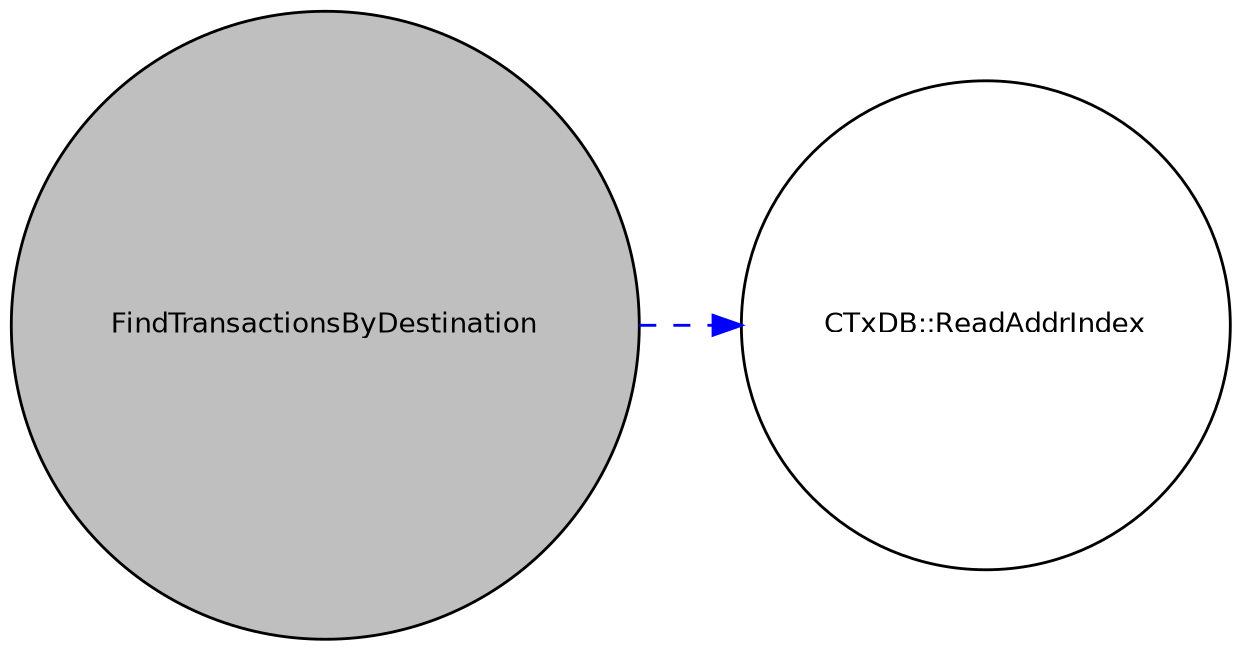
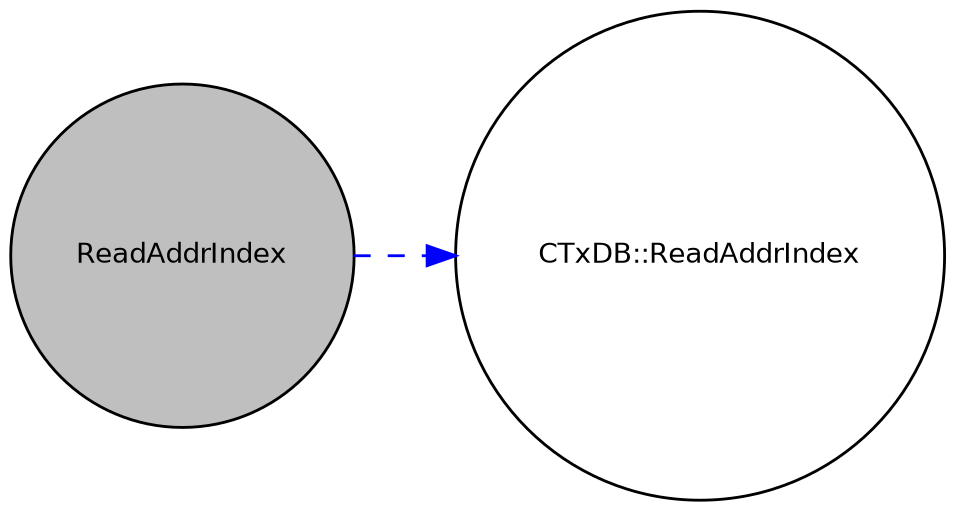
(325, 325) -> (182, 256)
